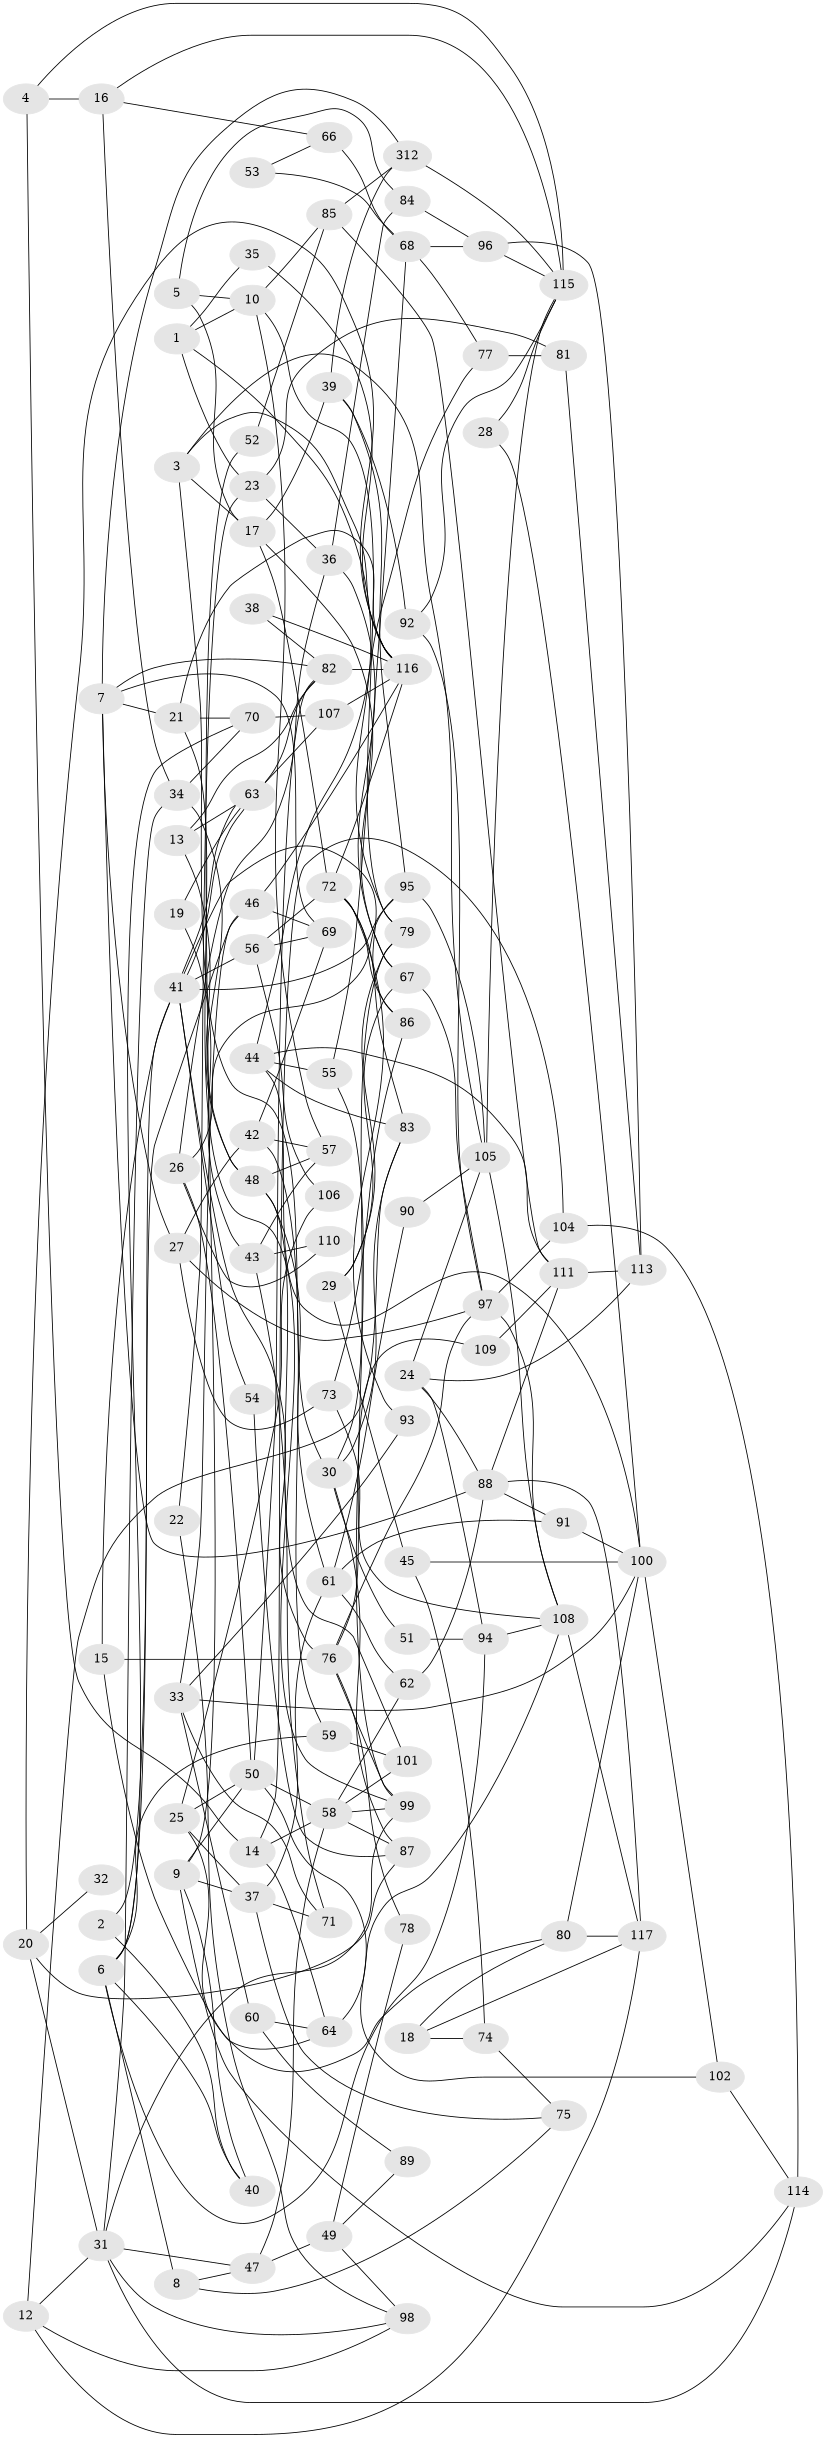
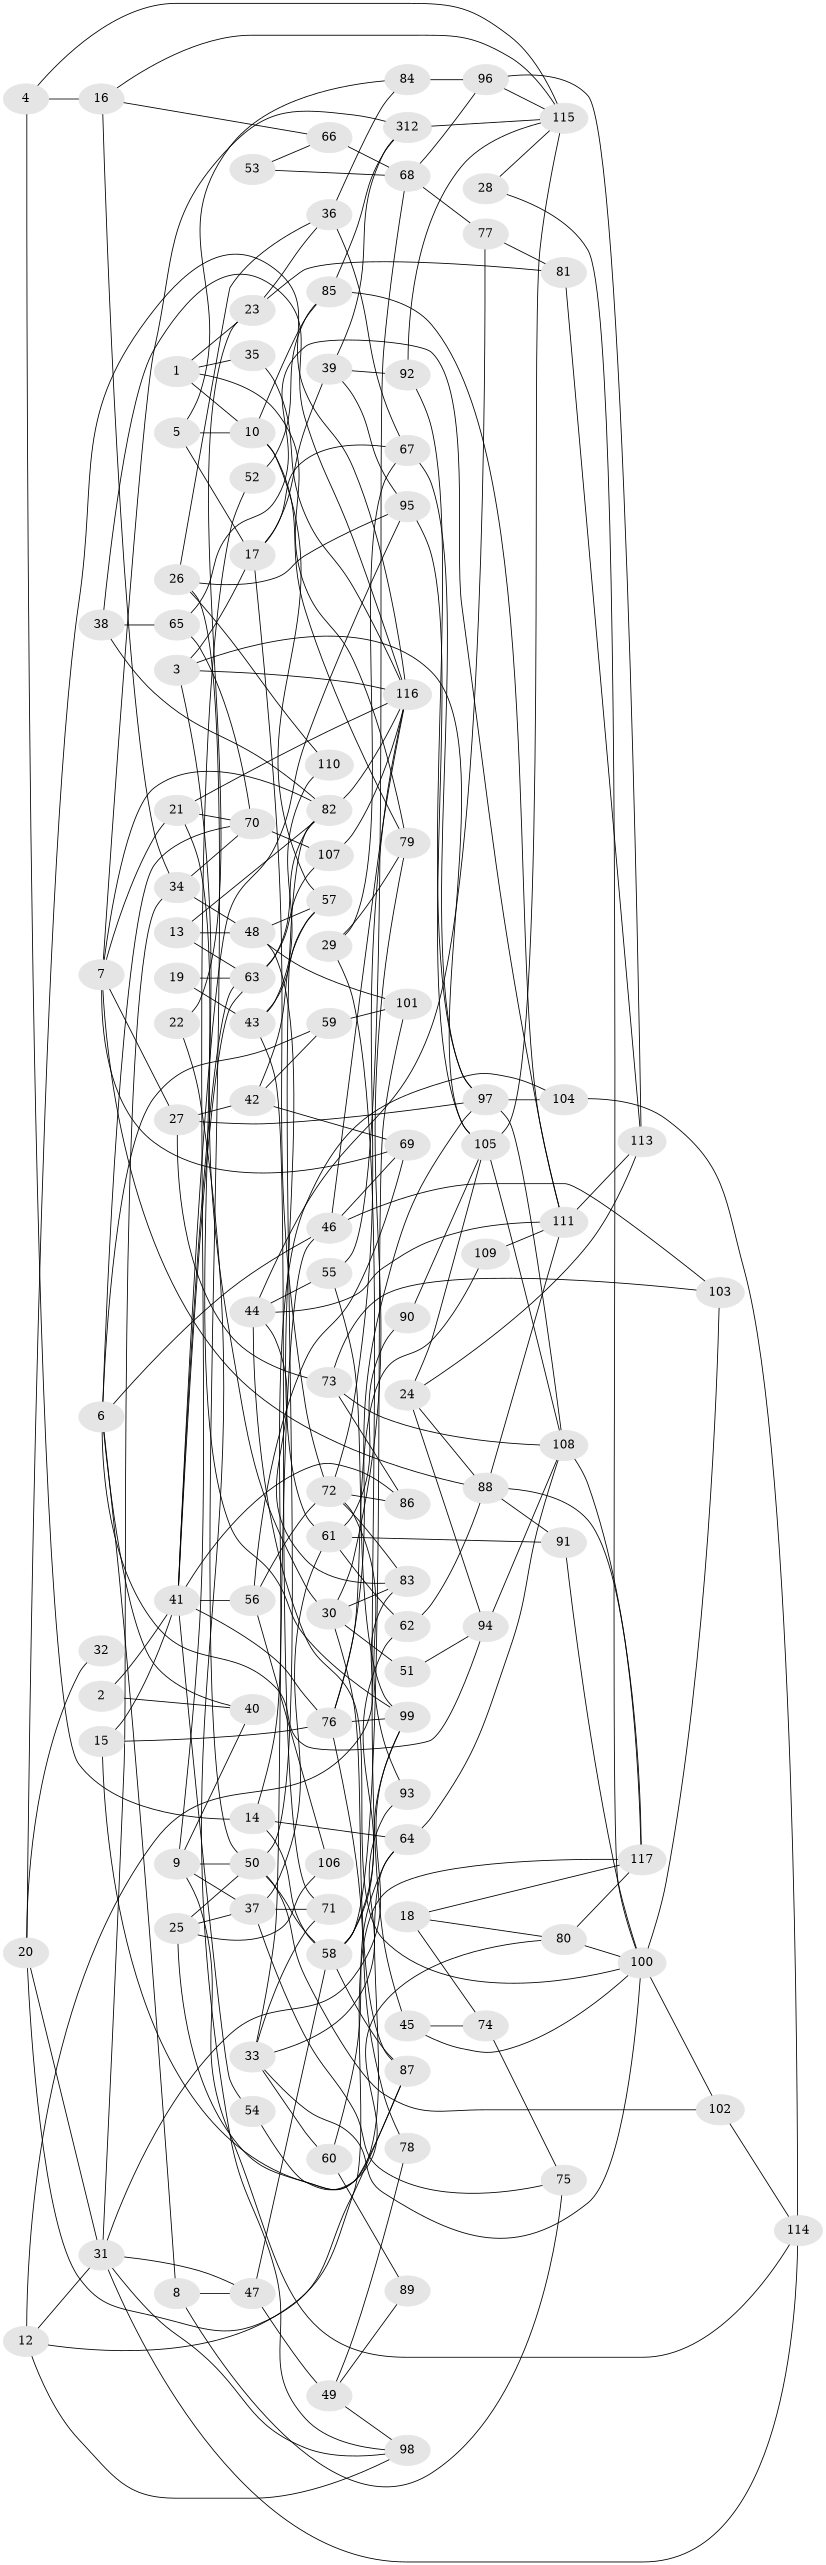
none -> (177, 625)
none -> (720, 1293)
